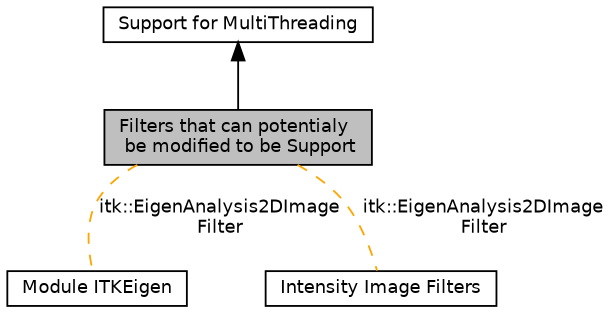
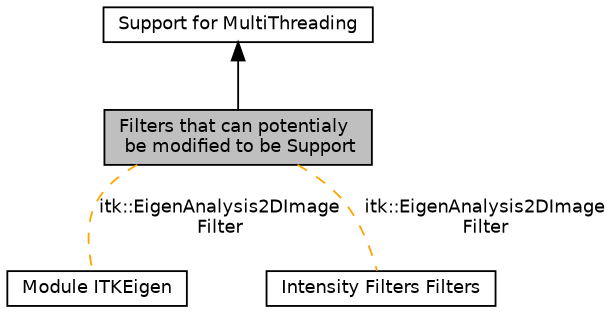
(381, 289) -> (381, 289)
